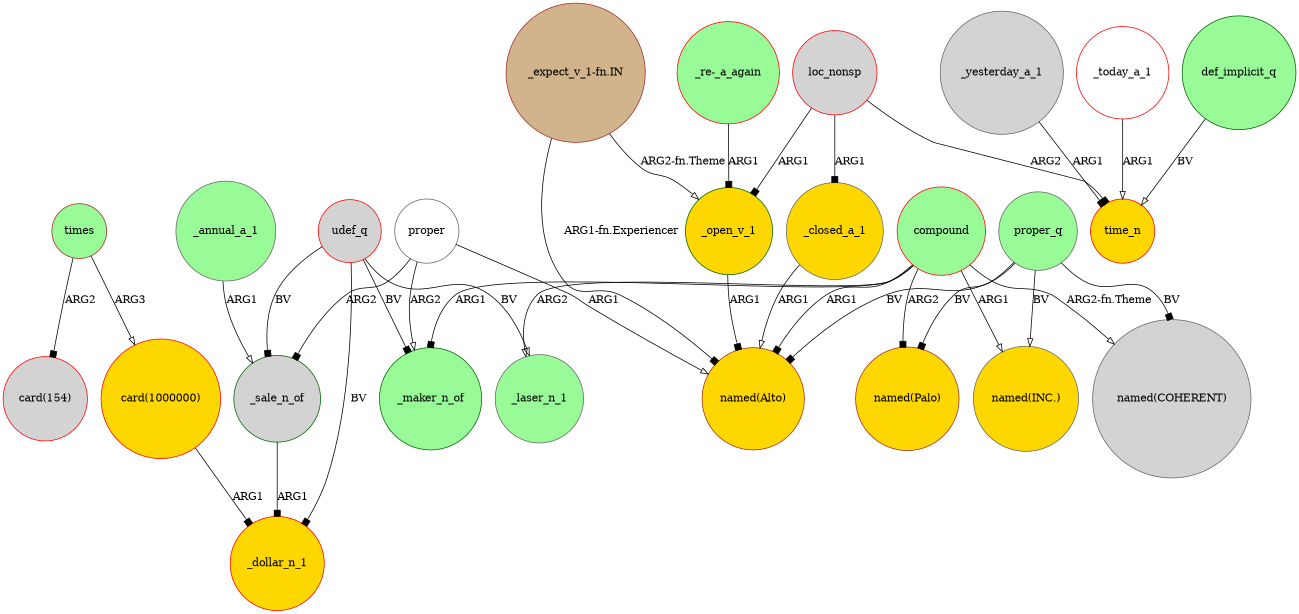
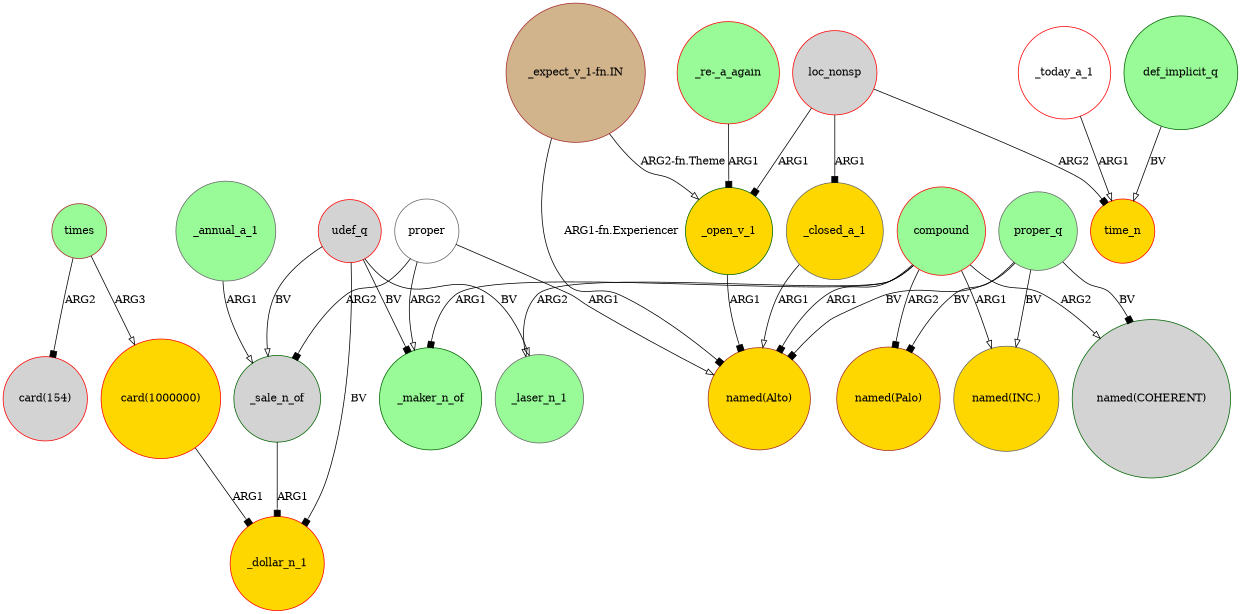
(1002, 73) -> none
(278, 289) -> (278, 289)
(1109, 300) -> (1076, 300)
(1172, 399) -> (1151, 399)
